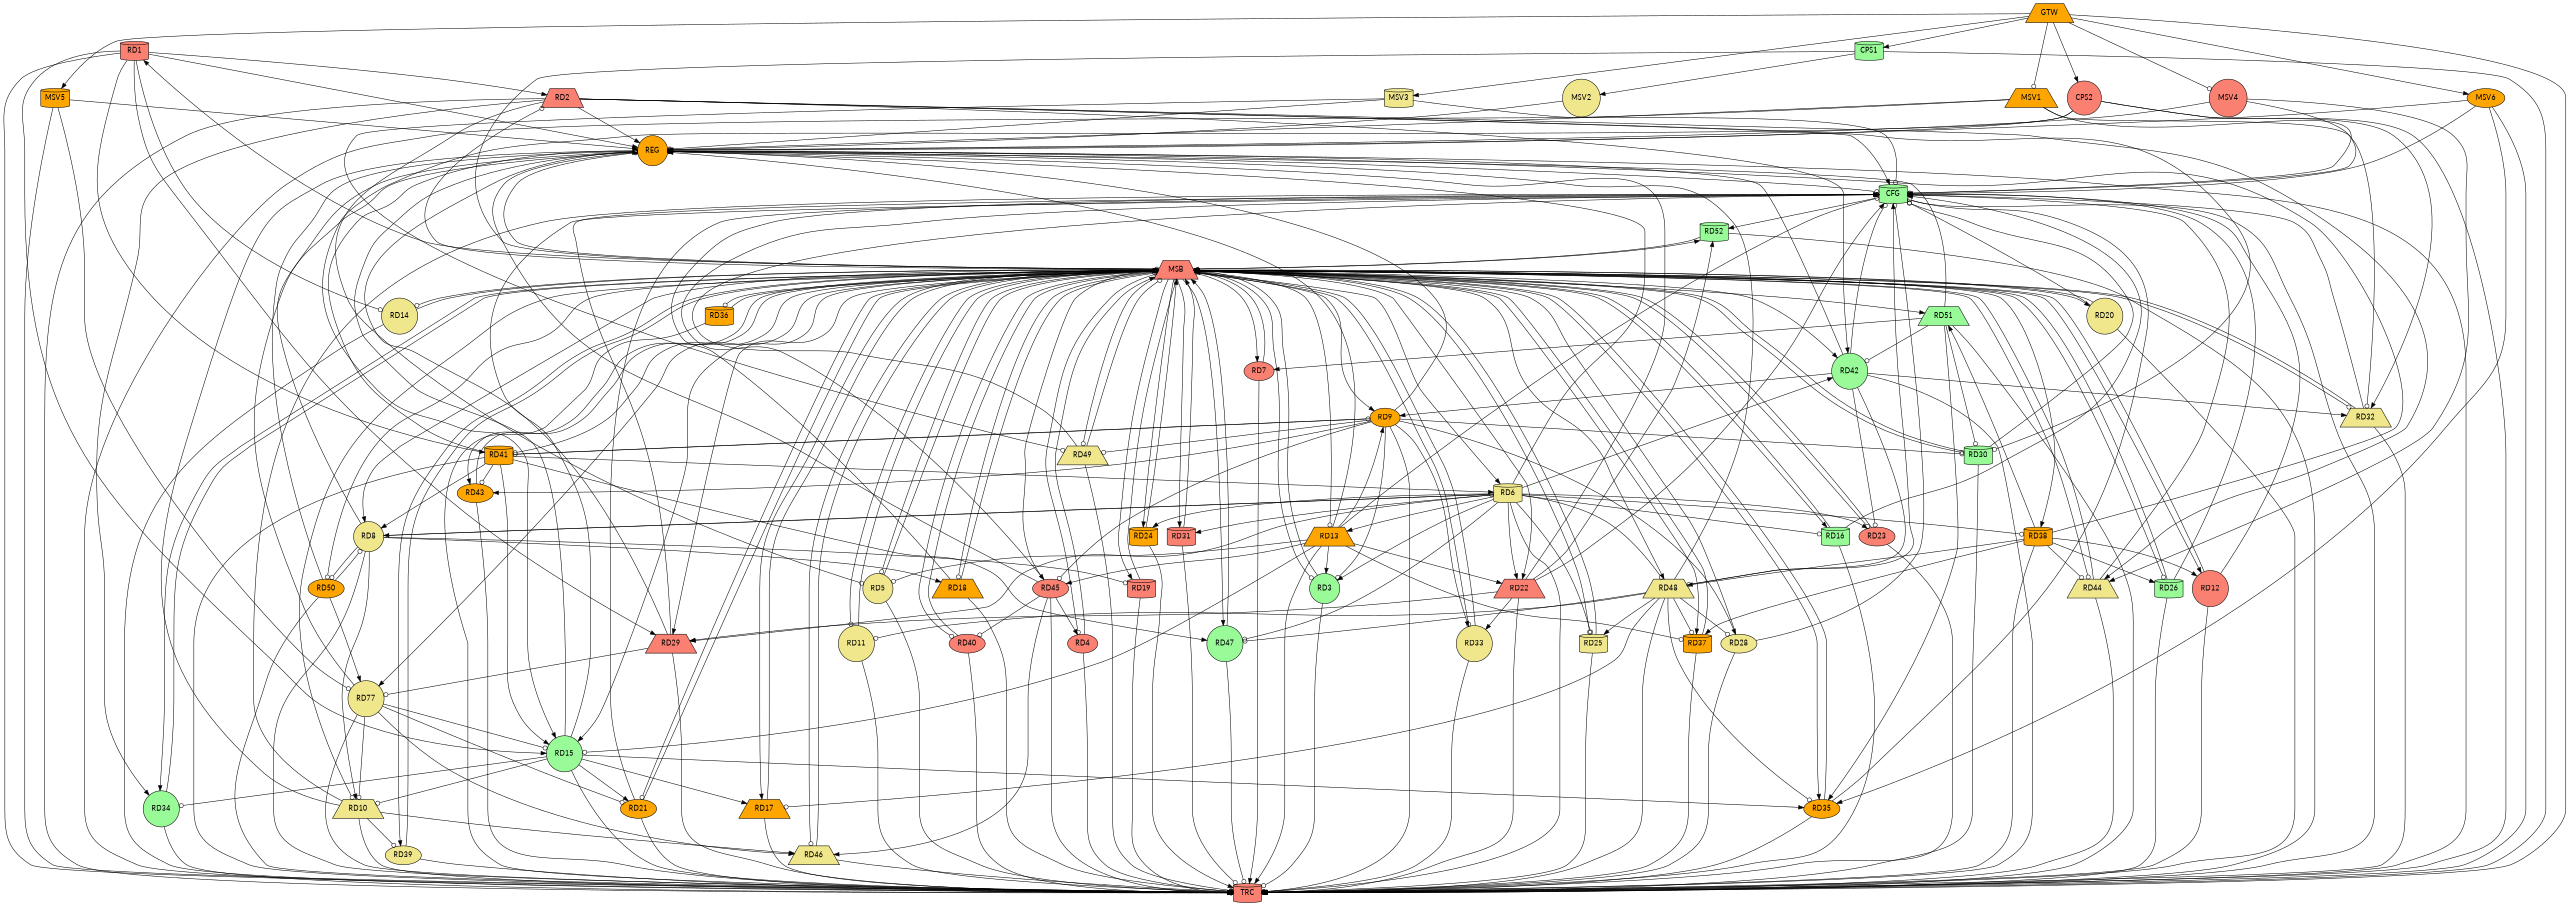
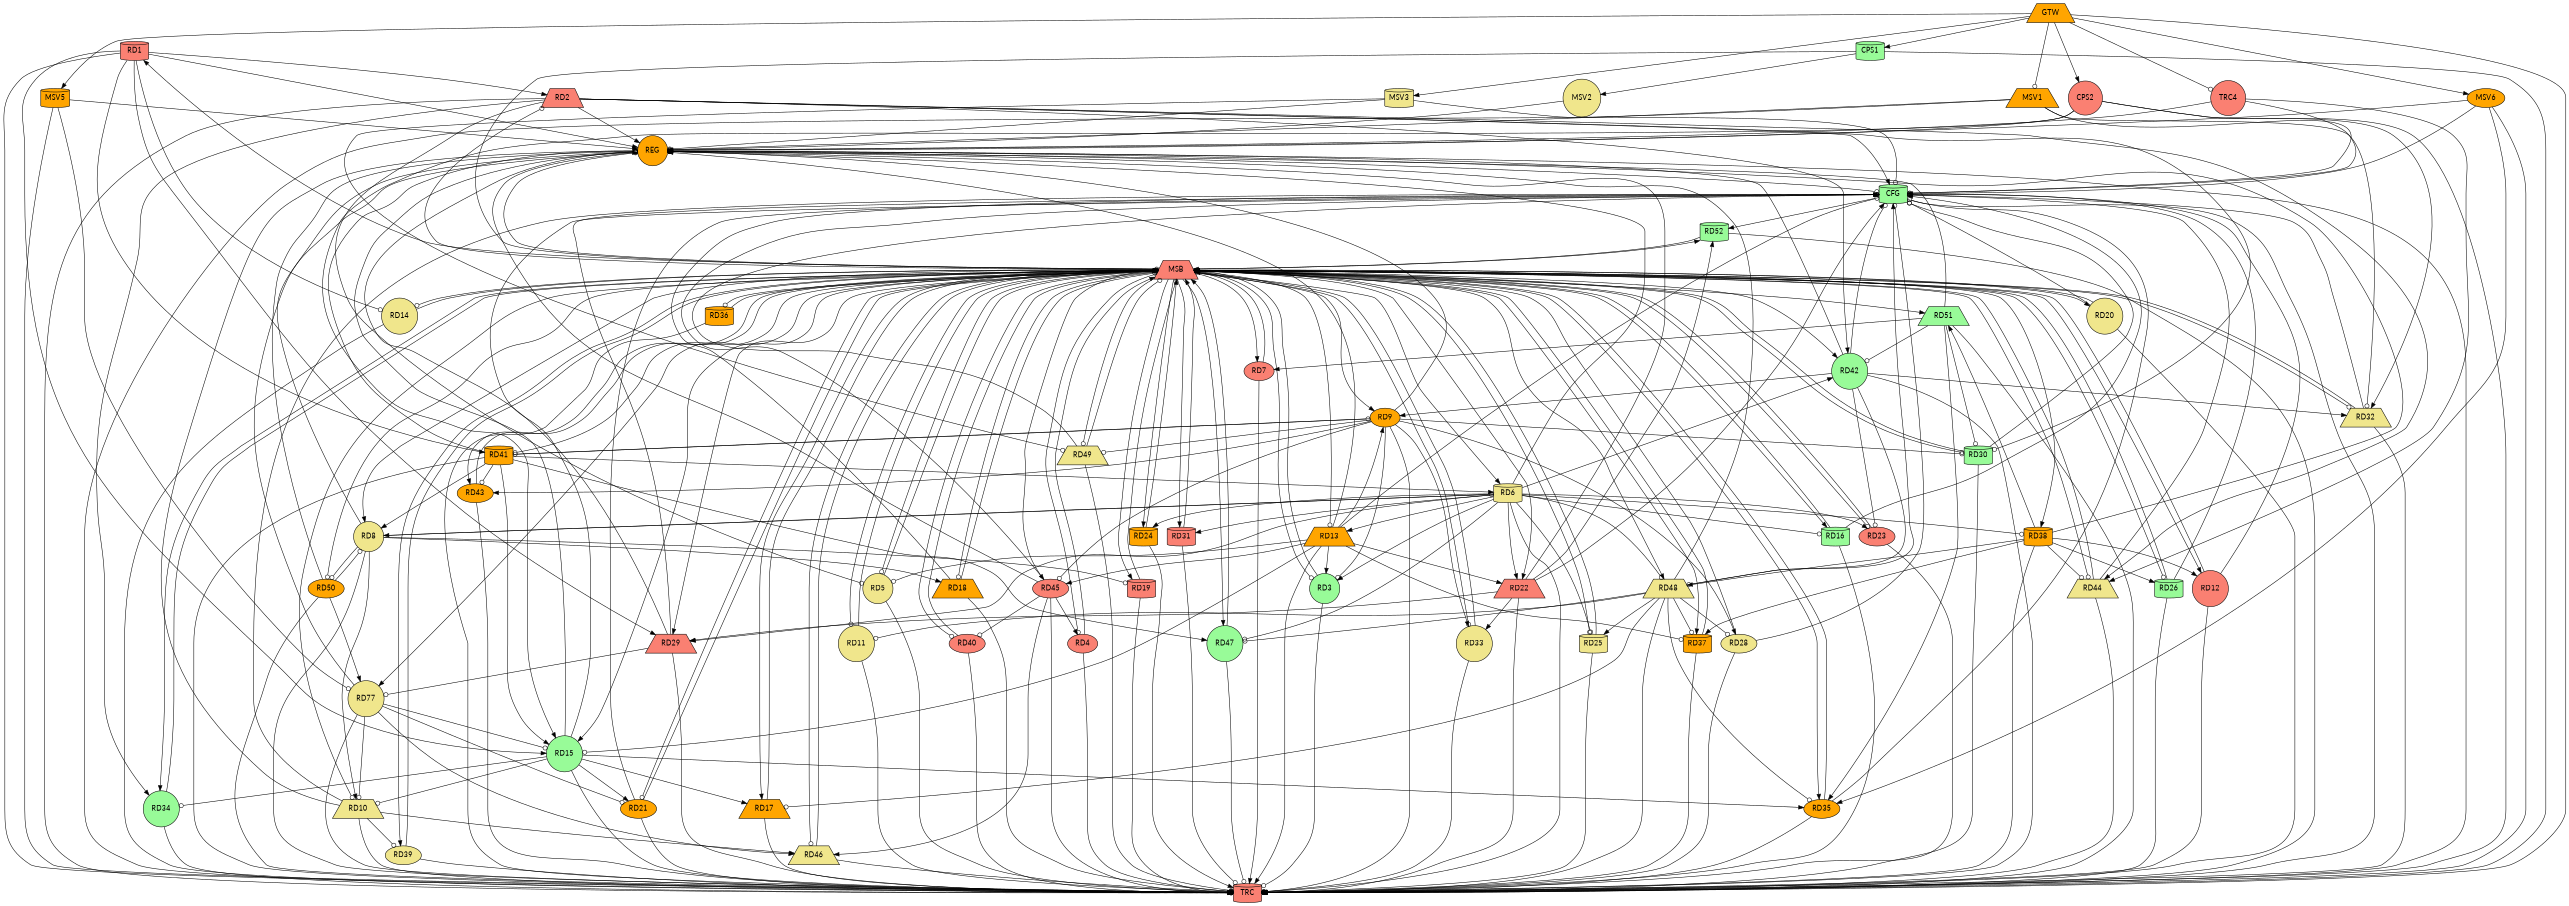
(2228, 98) -> (2228, 98)
